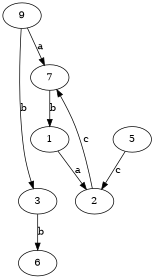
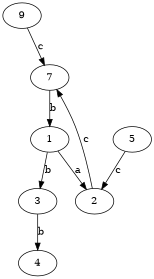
(41, 47) -> (41, 47)
(20, 106) -> (44, 167)
(38, 263) -> (38, 263)
